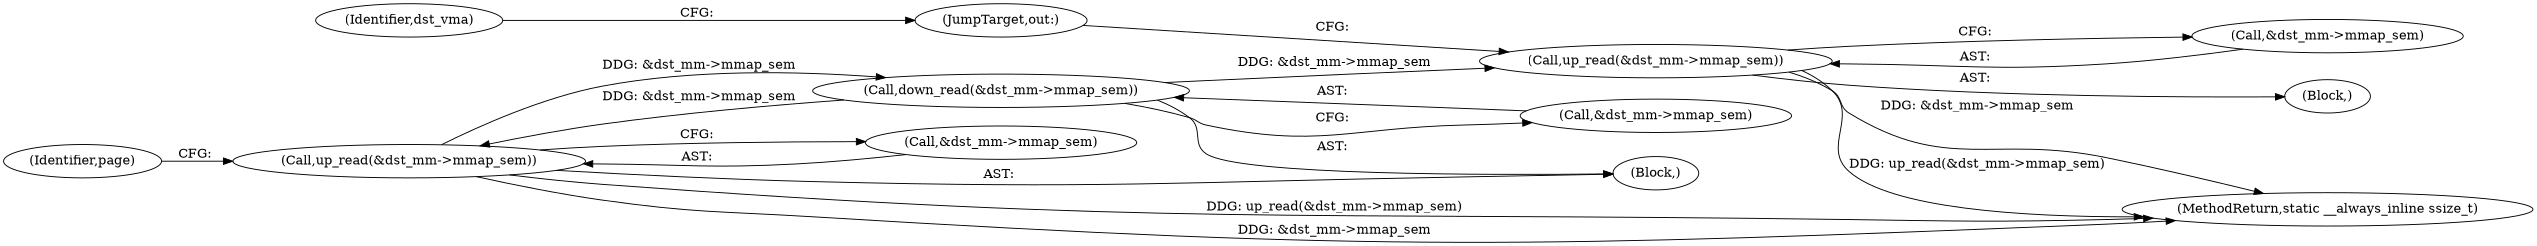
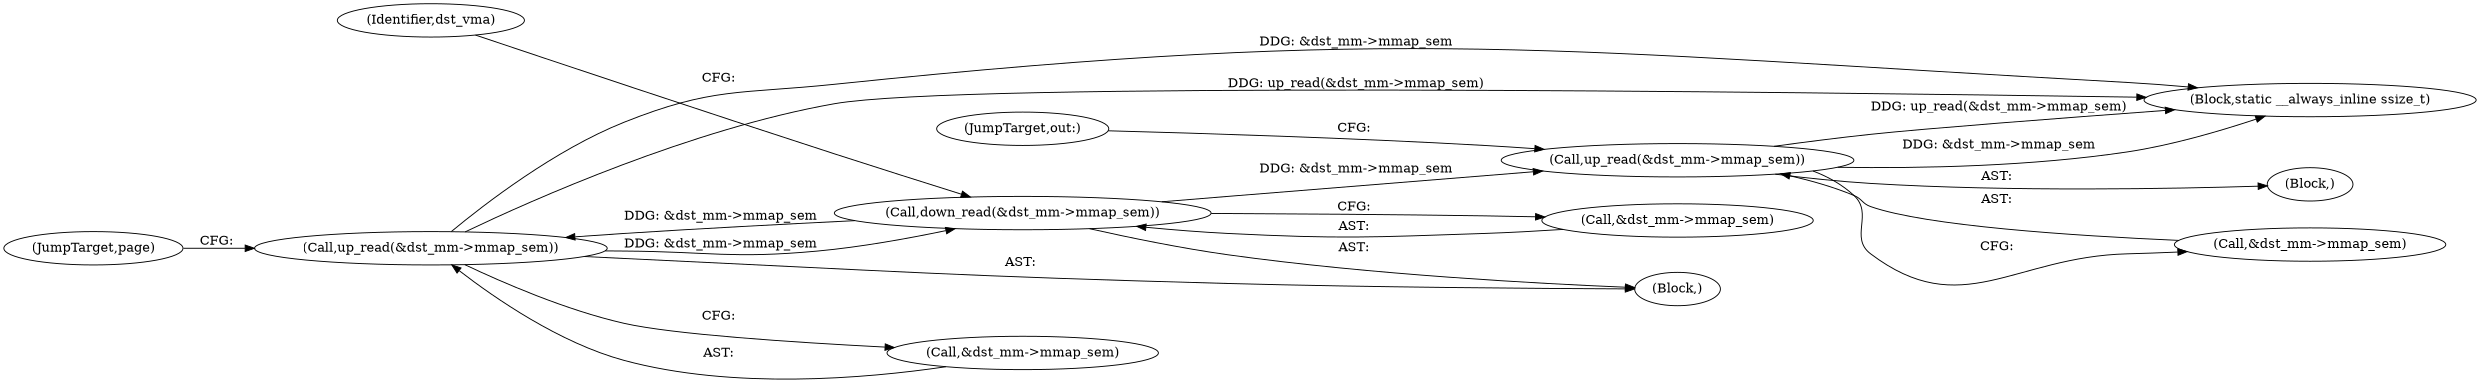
(704, 20) -> (718, 116)
(83, 161) -> (93, 248)
(2328, 209) -> (2310, 100)
